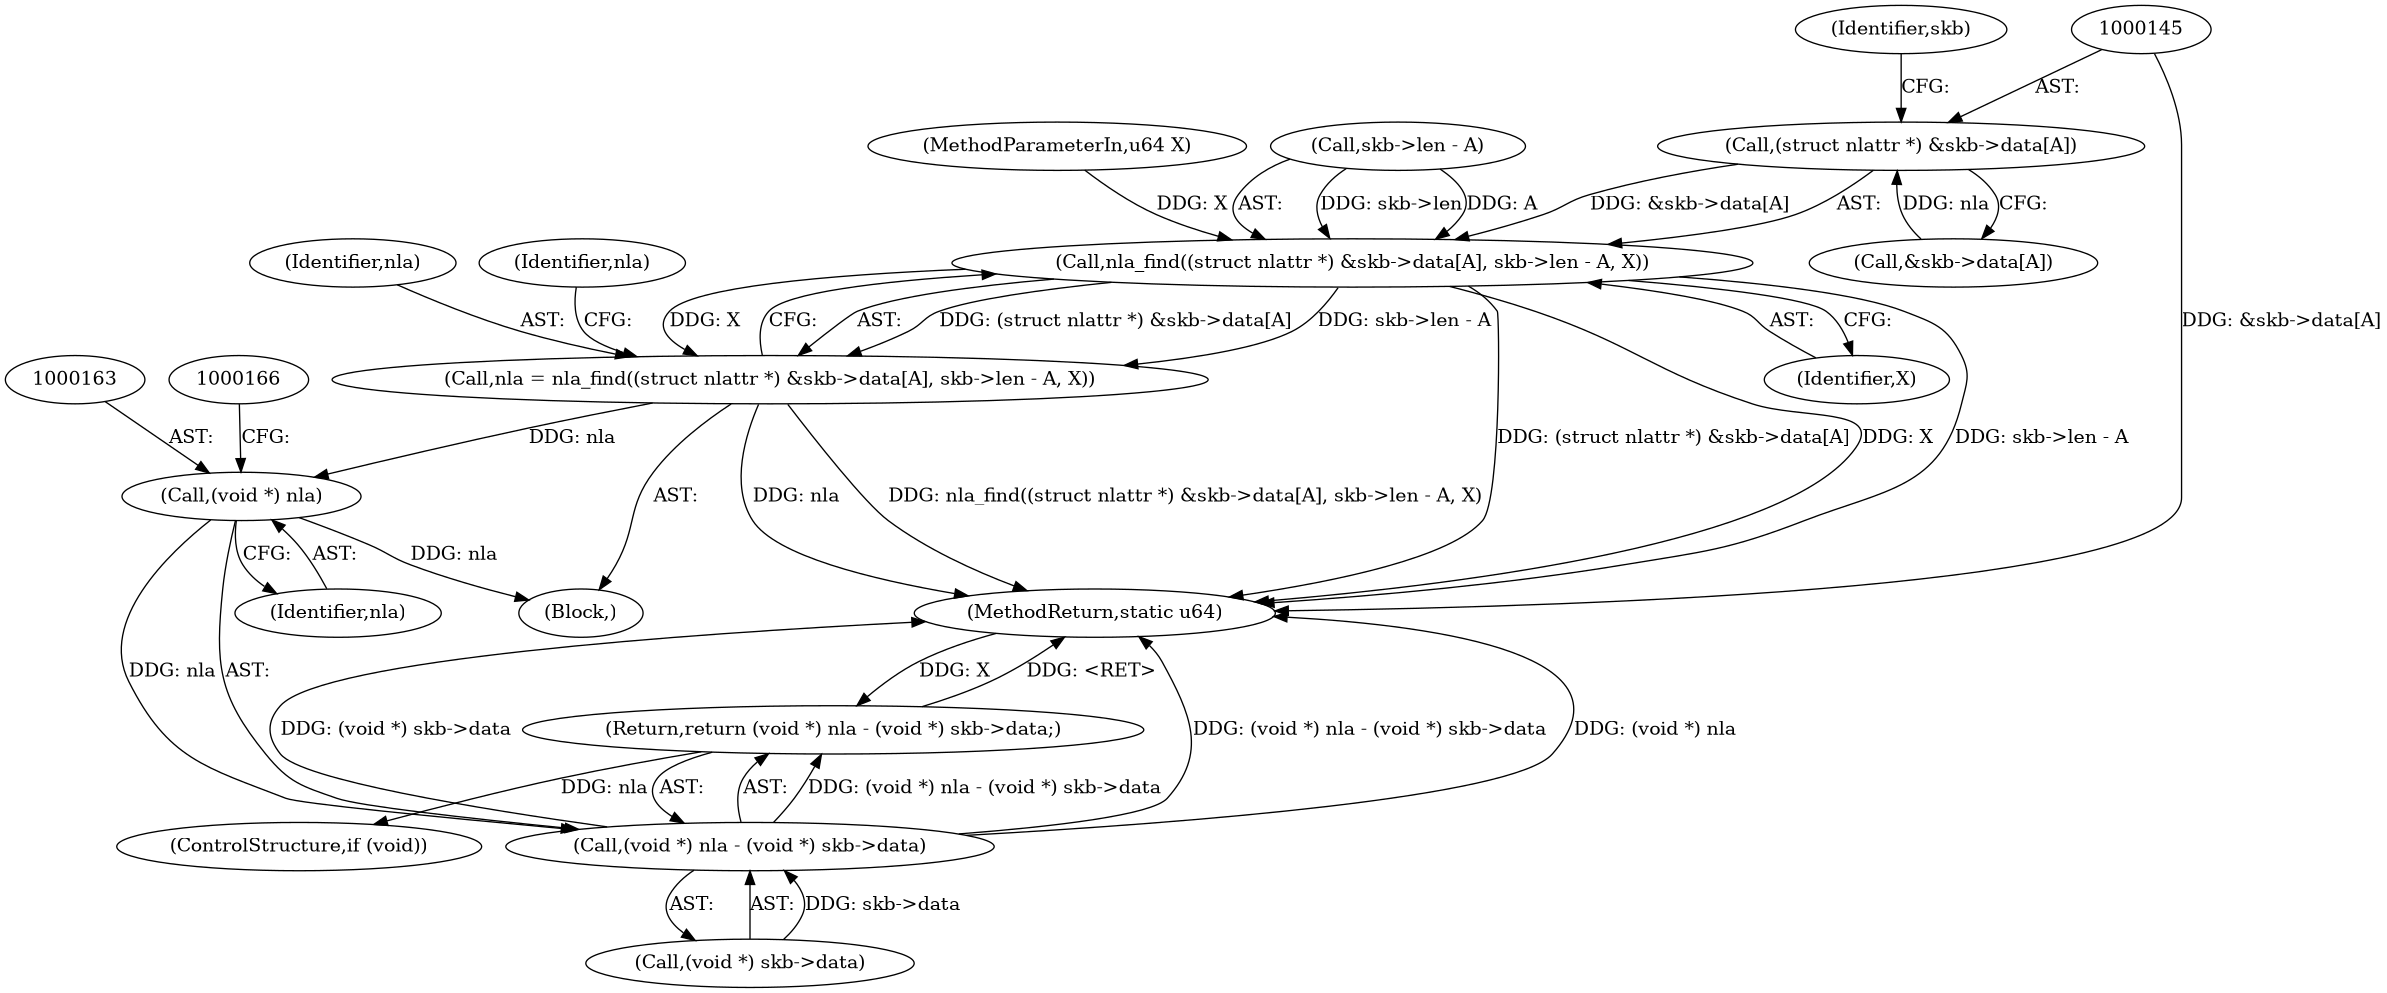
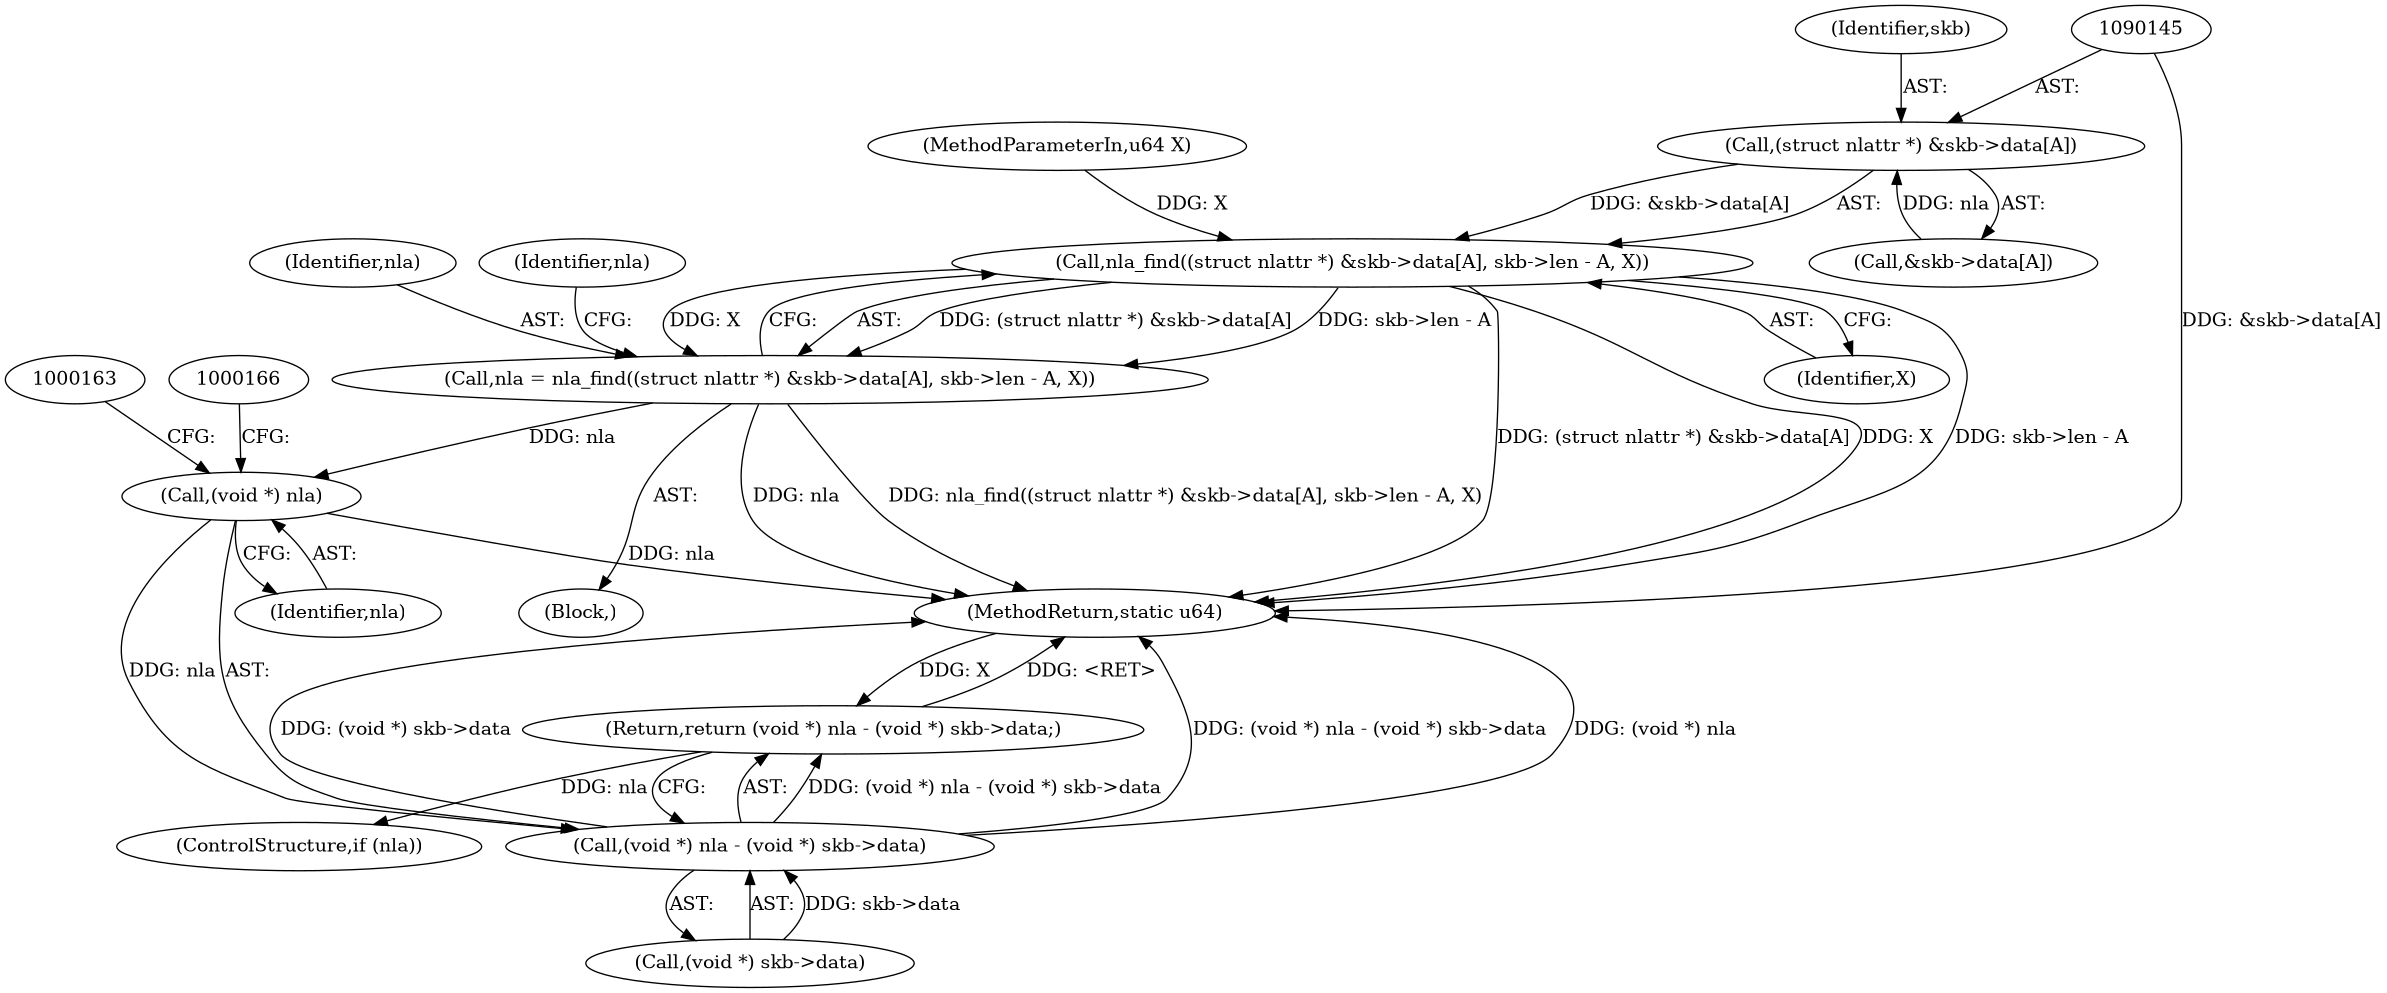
(2141, 30) -> (2141, 30)
(1929, 88) -> (1929, 88)
(1398, 146) -> none
(2027, 205) -> (2027, 205)
(195, 438) -> (195, 438)
(405, 563) -> (628, 565)
(685, 788) -> (685, 788)
(299, 847) -> (299, 847)
